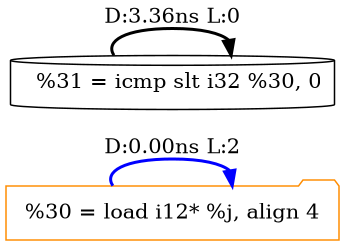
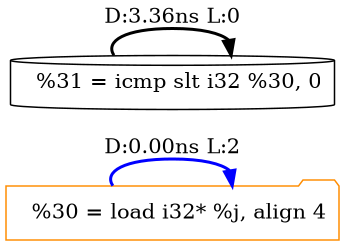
(172, 213) -> (172, 213)
